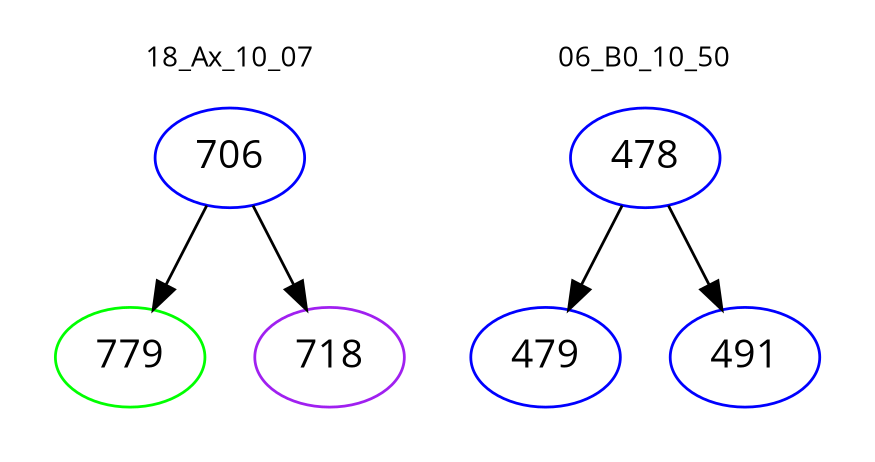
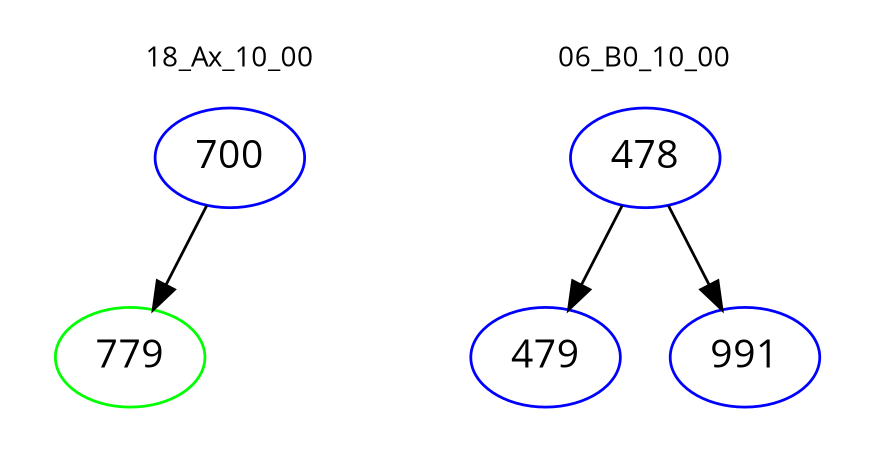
(230, 60) -> (230, 60)
(645, 60) -> (645, 60)
(230, 158) -> (230, 158)
(330, 357) -> none
(745, 357) -> (745, 357)
